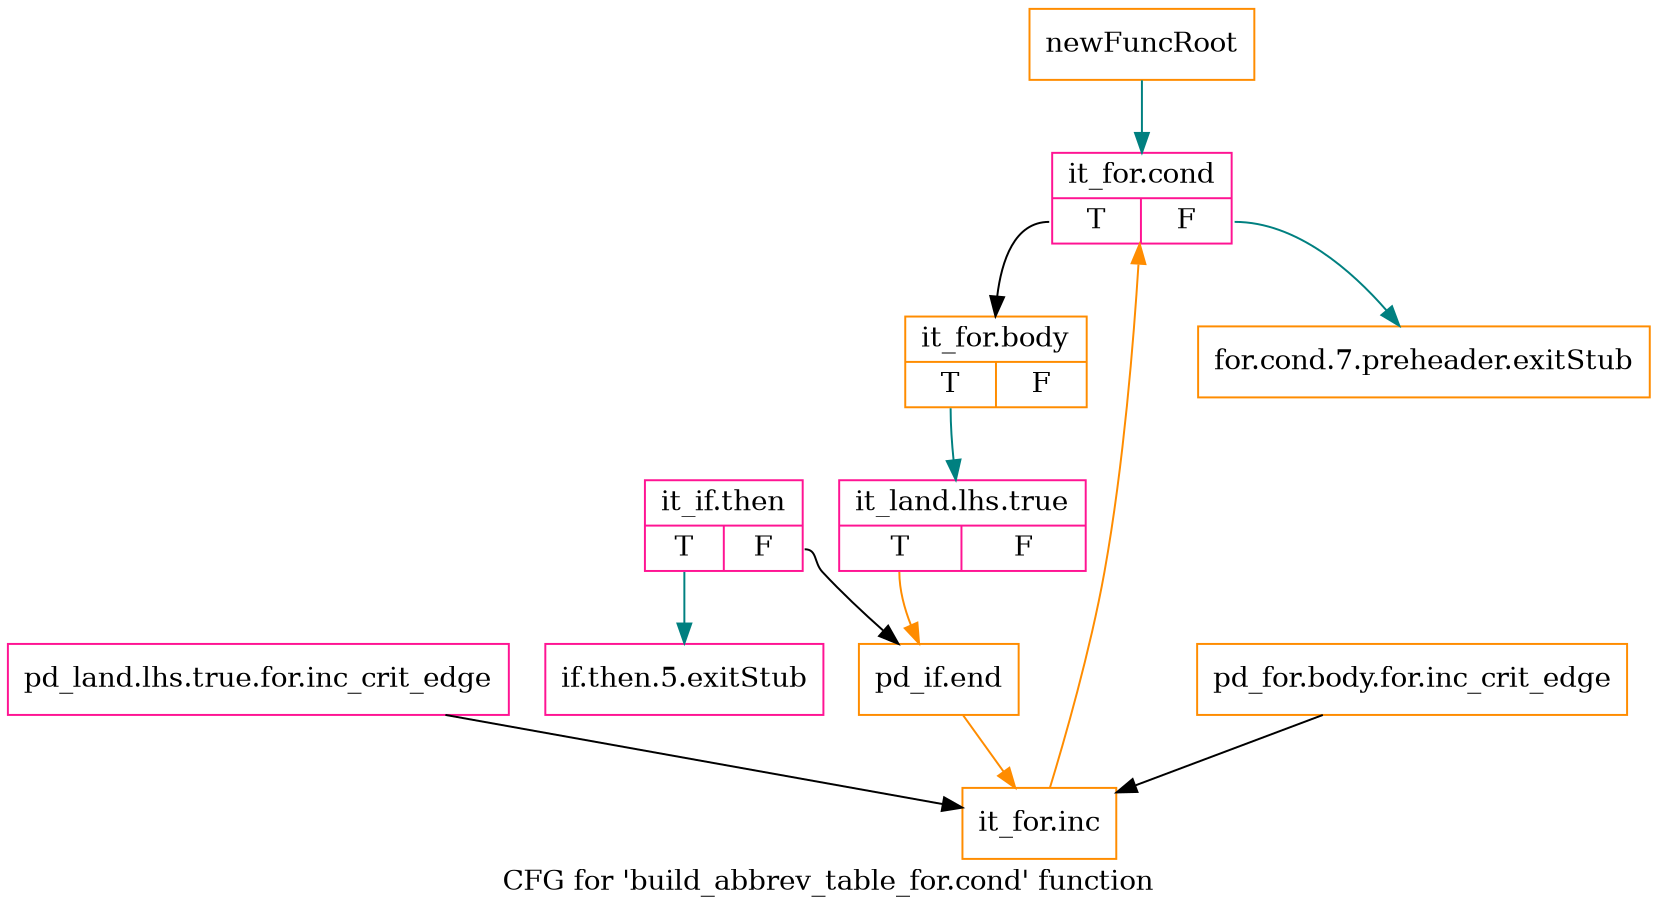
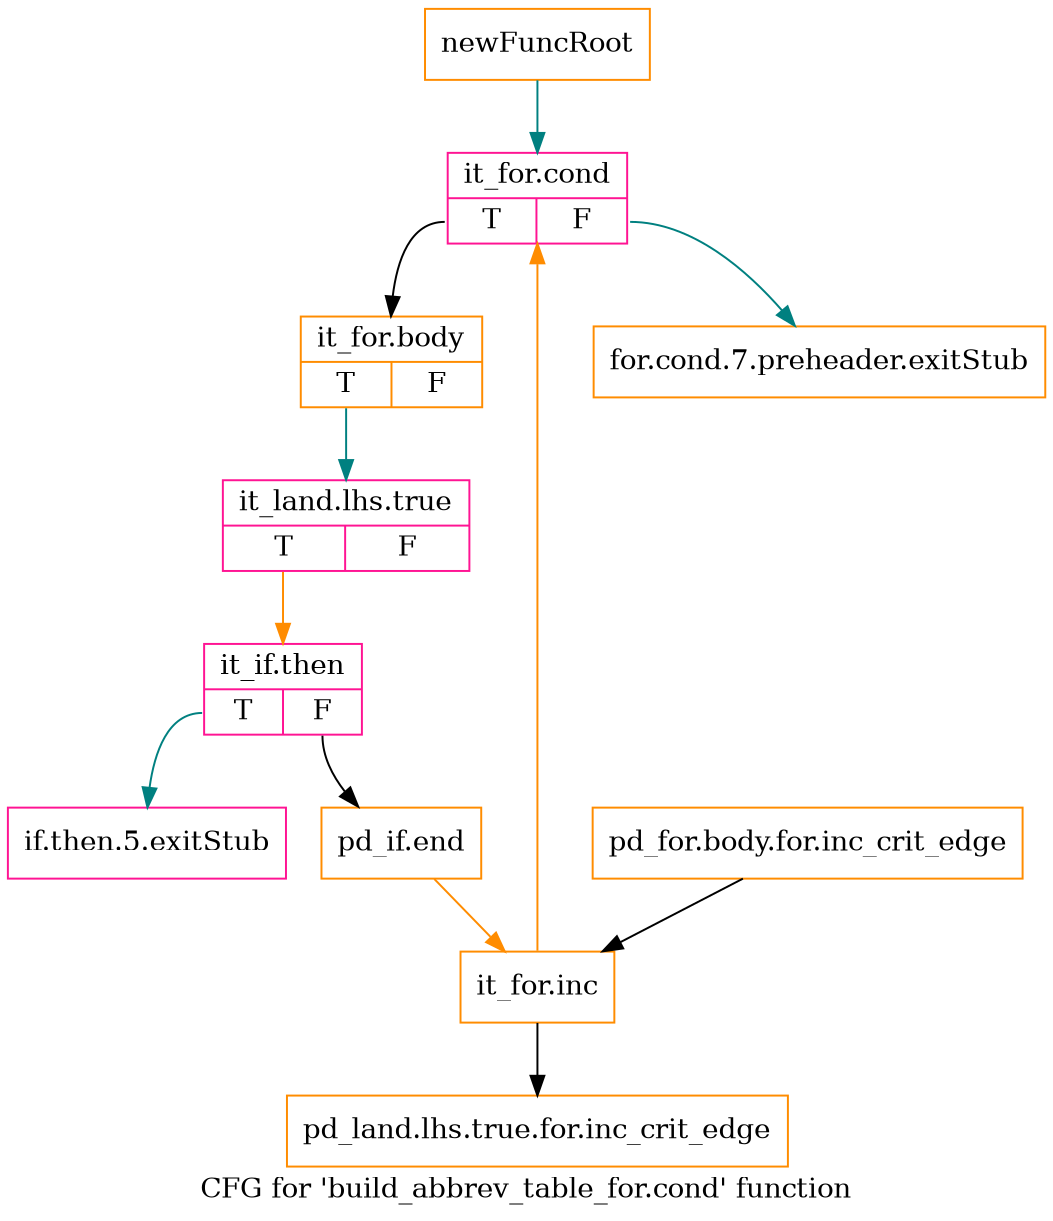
(903, 599) -> (283, 598)
(258, 679) -> (537, 1131)
(694, 760) -> (537, 1049)
